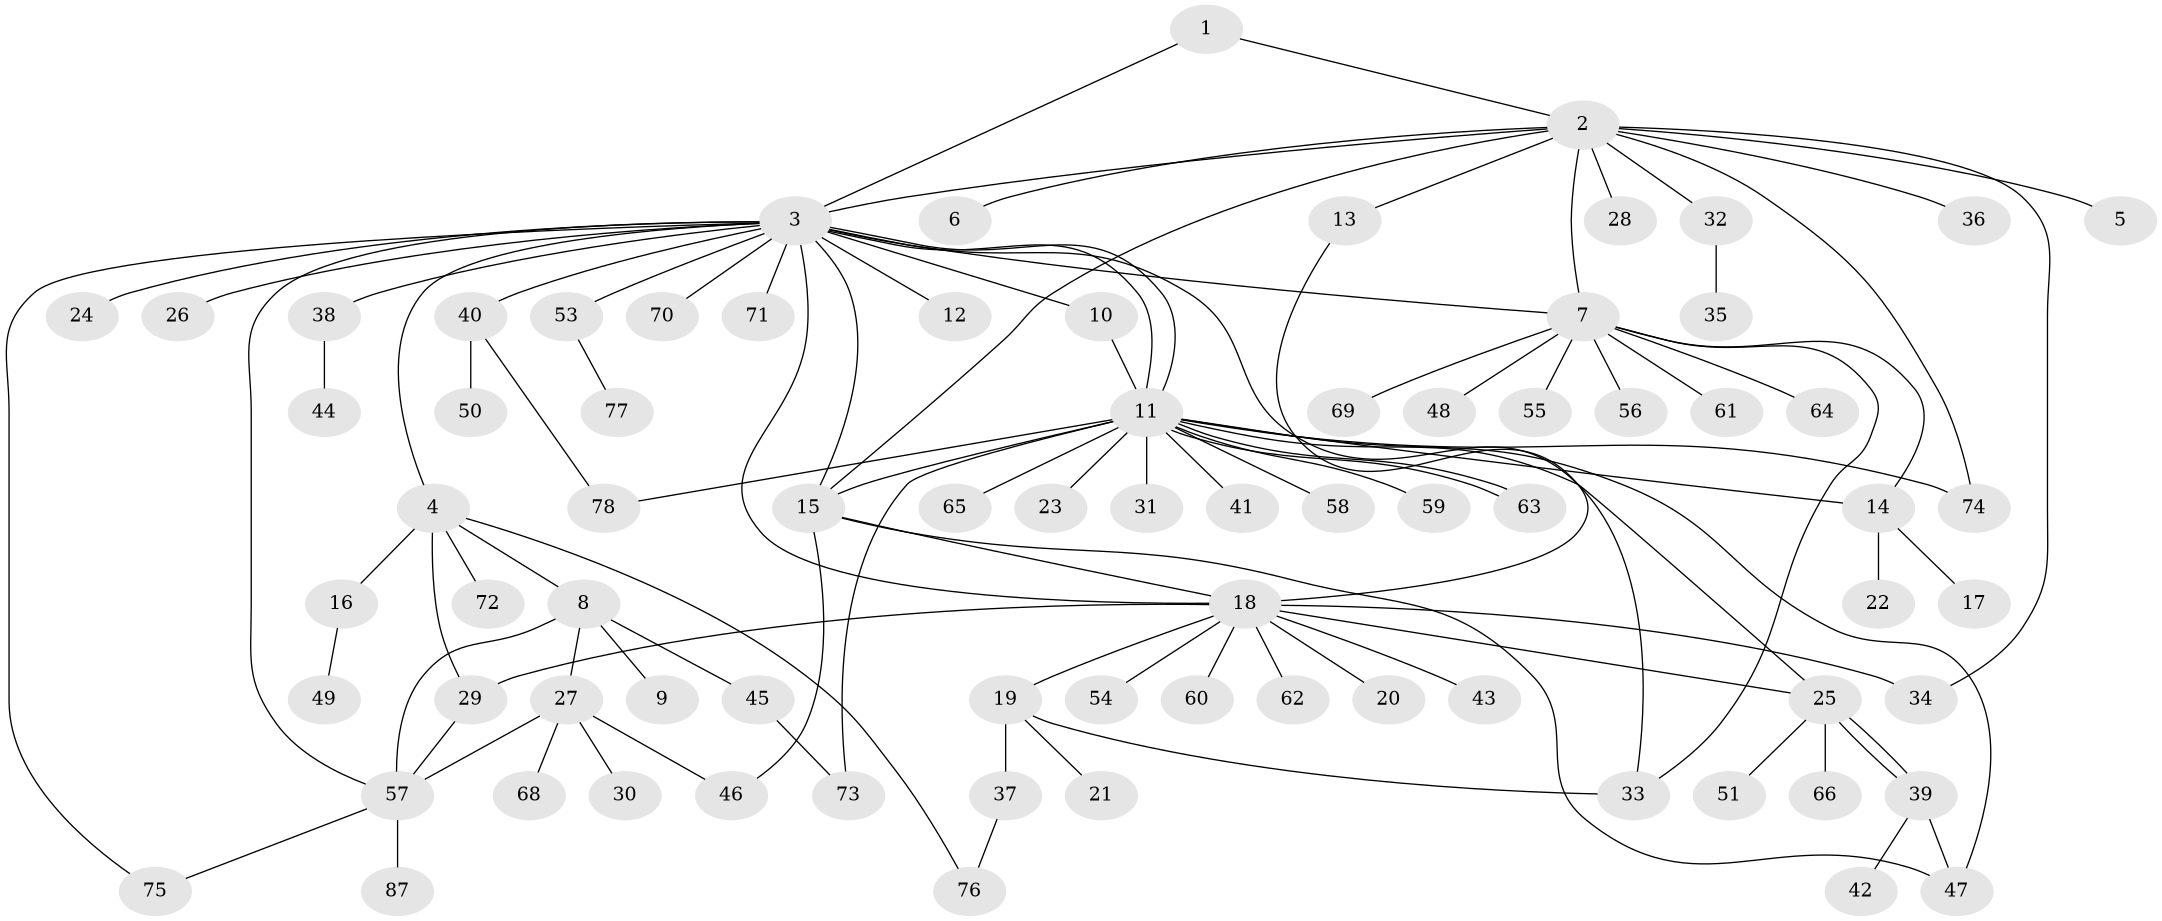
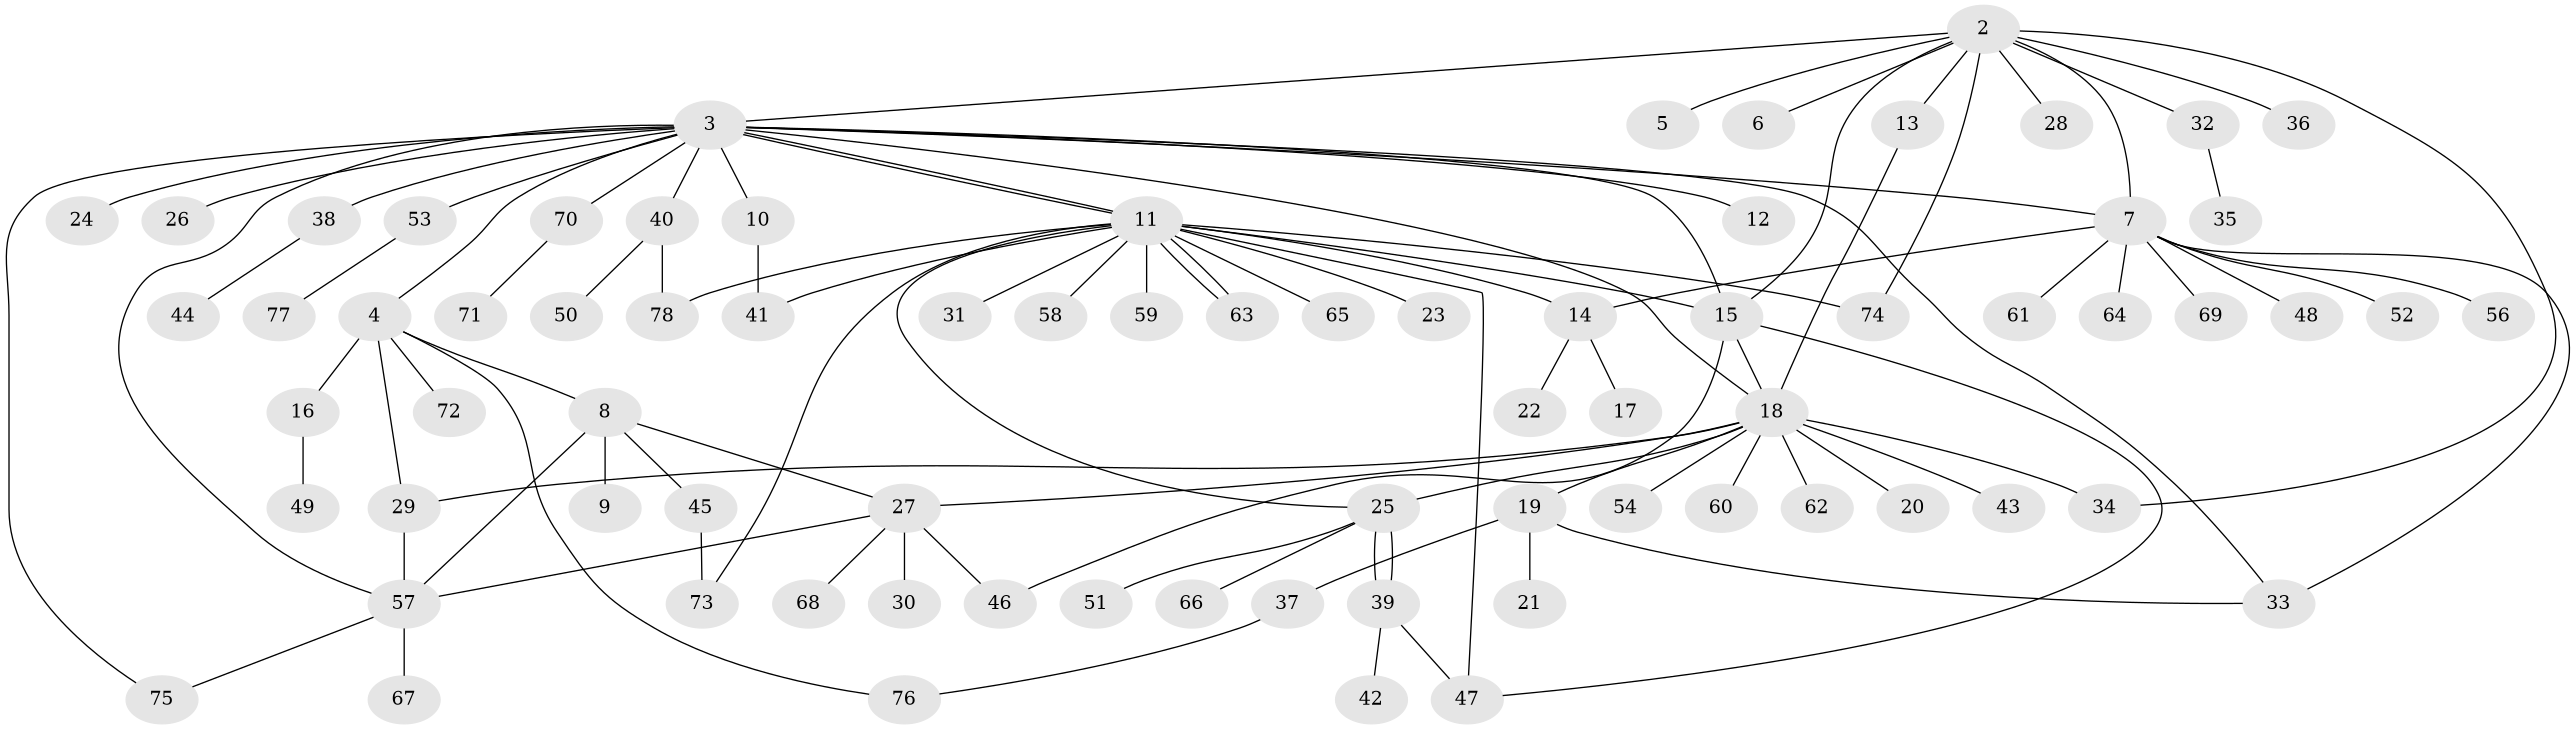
(1207, 29) -> none
(777, 269) -> (519, 269)
(1124, 364) -> (758, 269)
(1535, 412) -> (2403, 317)
none -> (1321, 479)
(398, 891) -> (404, 700)
